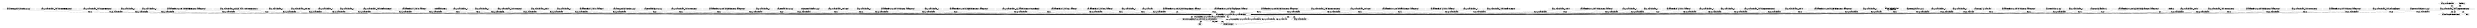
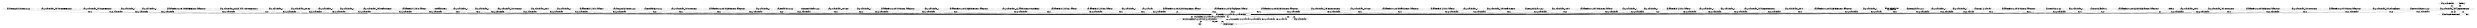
none -> (1534, 9)
